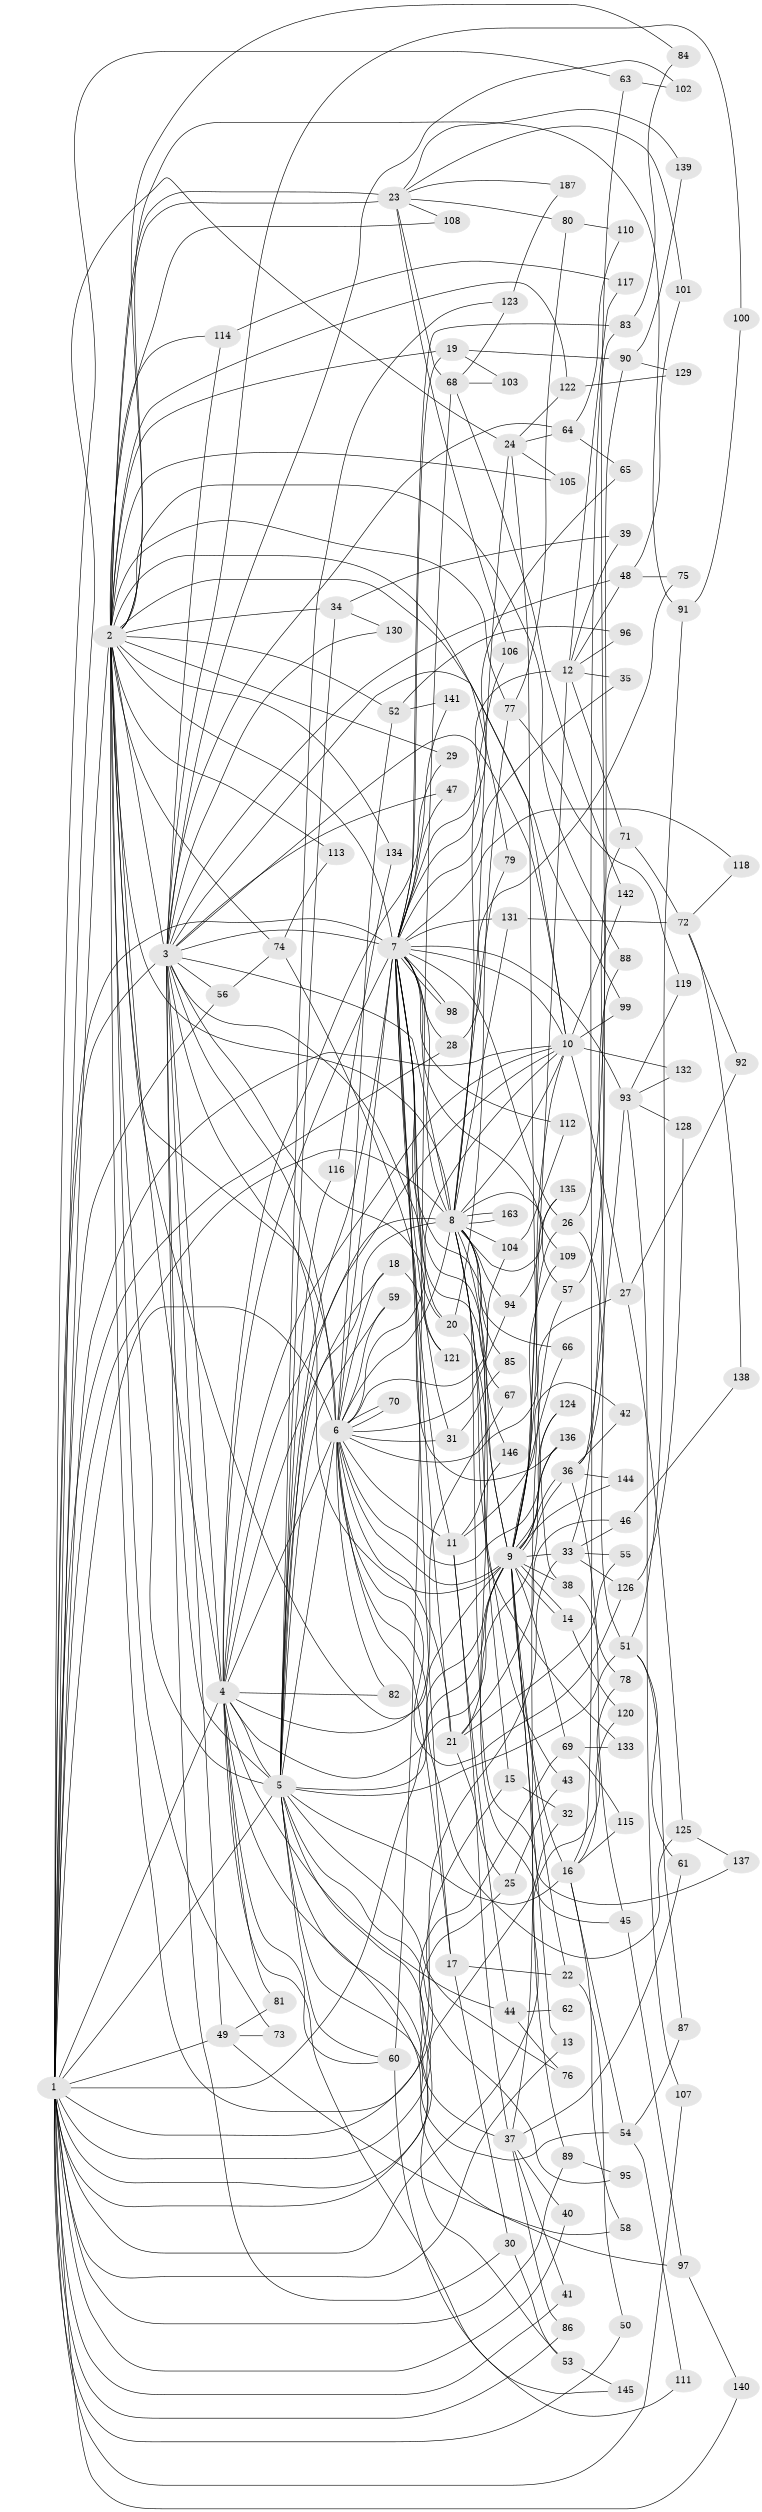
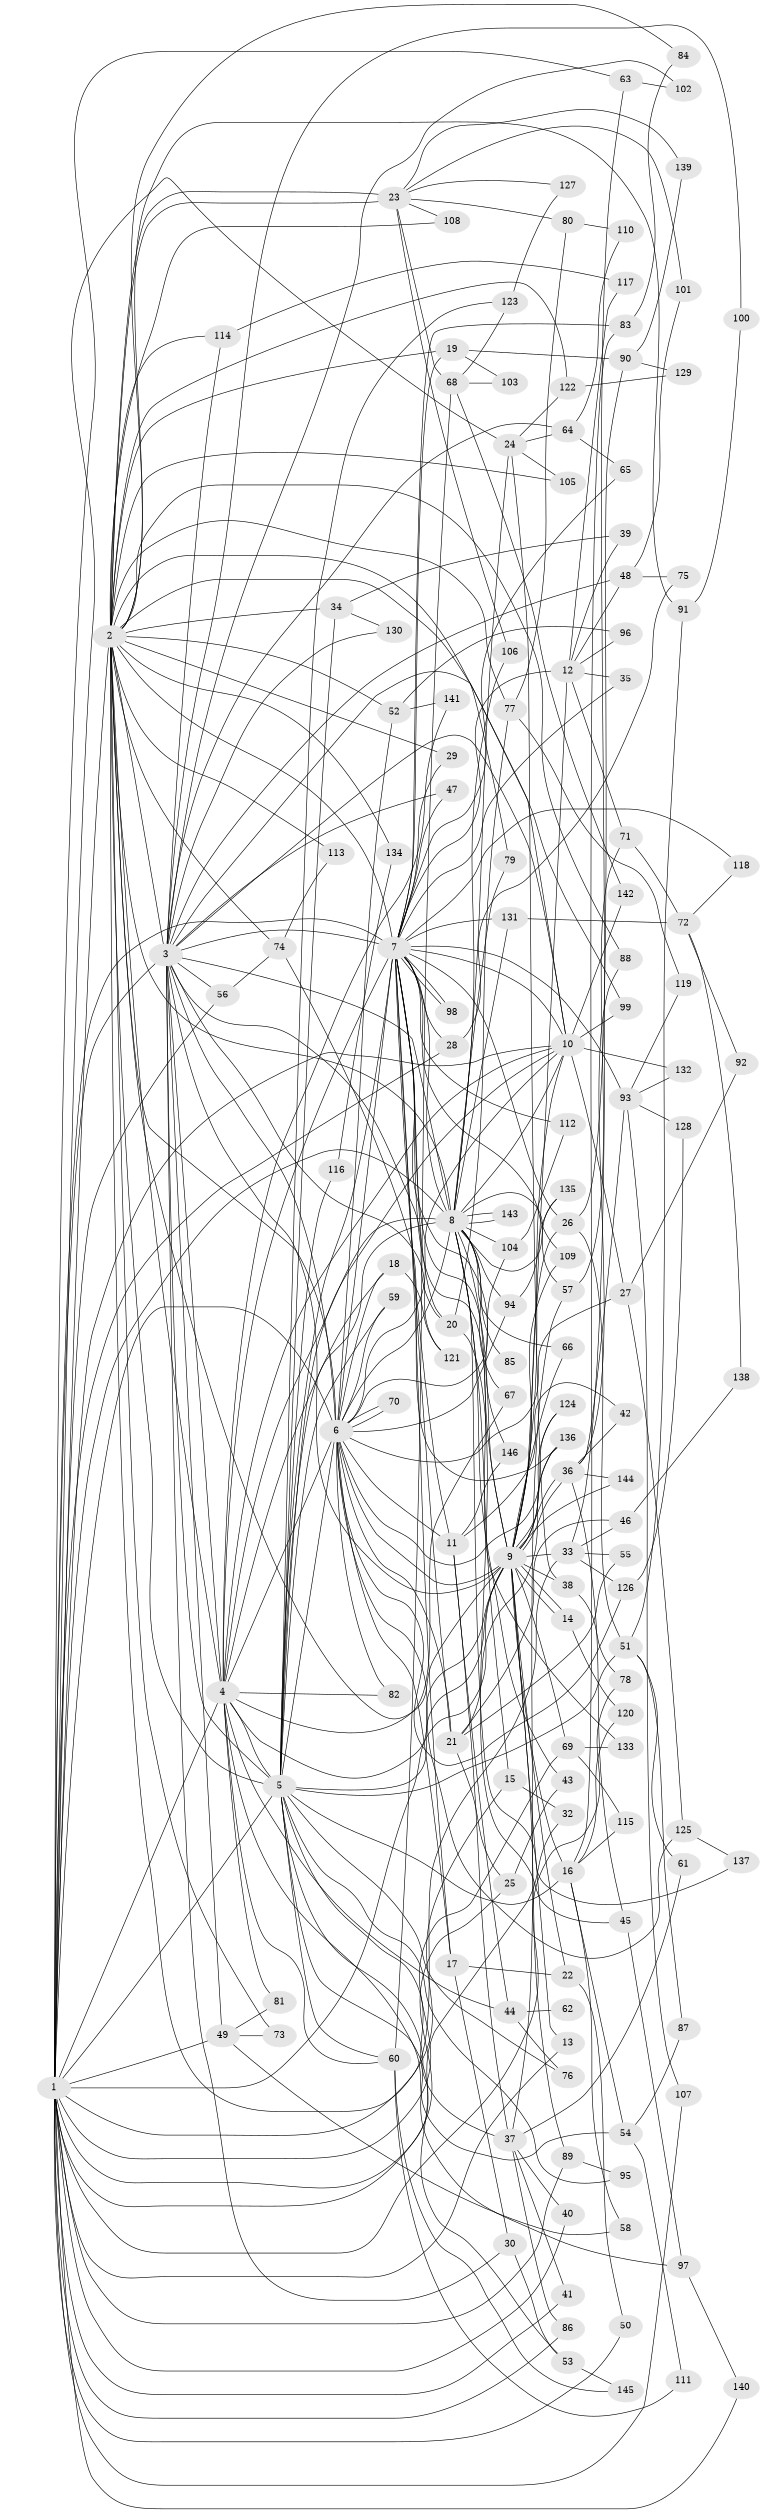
(568, 186) -> (568, 186)
(510, 1215) -> (510, 1215)
(452, 1440) -> none
(335, 2102) -> (462, 2260)
